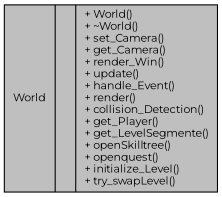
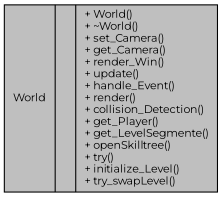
(122, 157) -> (100, 157)
